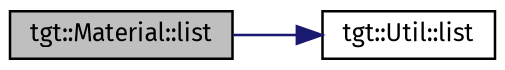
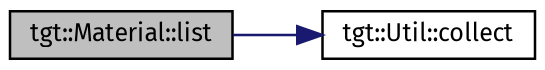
(409, 35) -> (429, 35)
